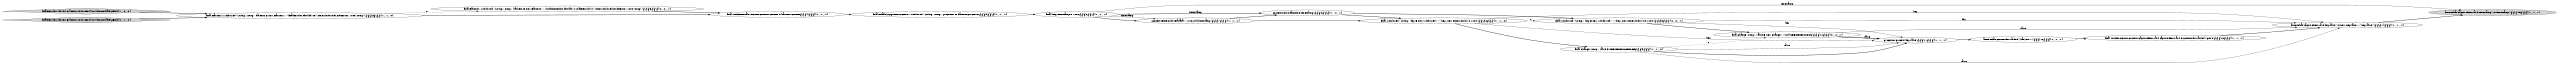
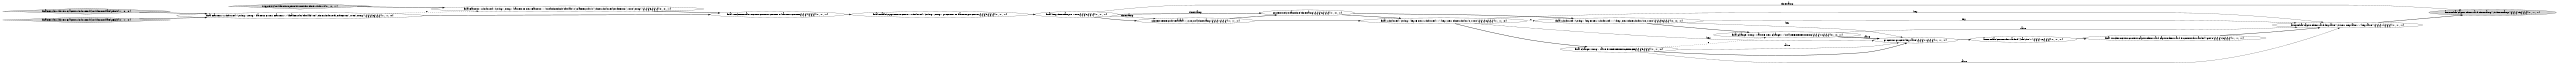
none -> (300, 6)
